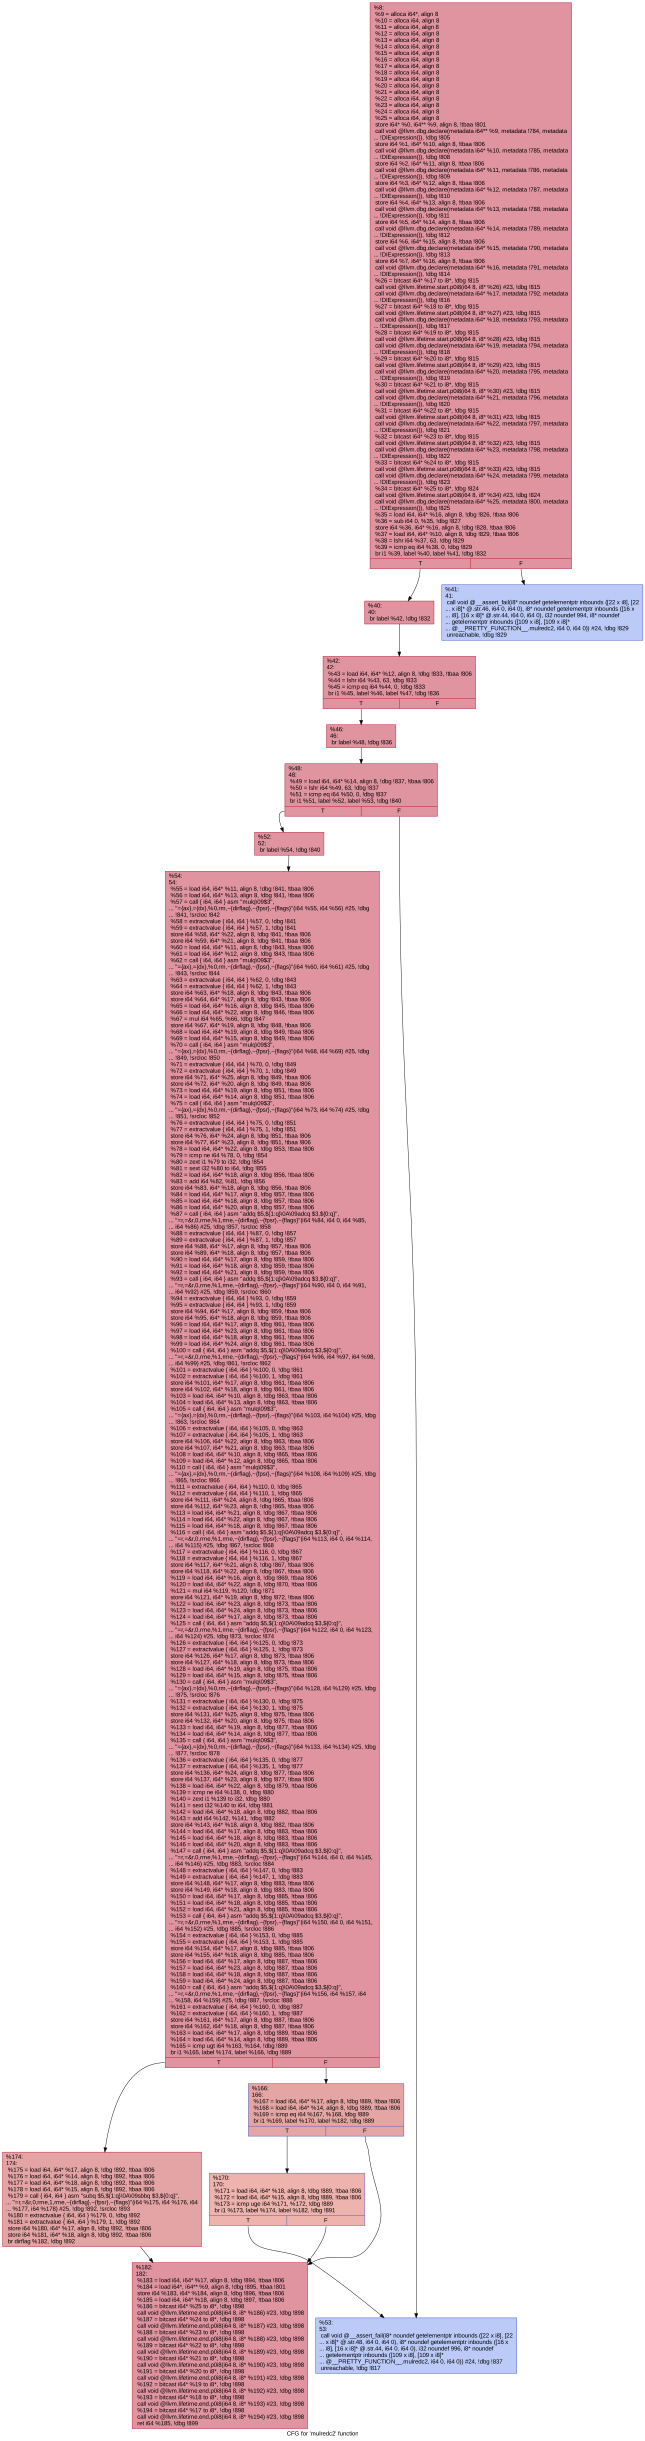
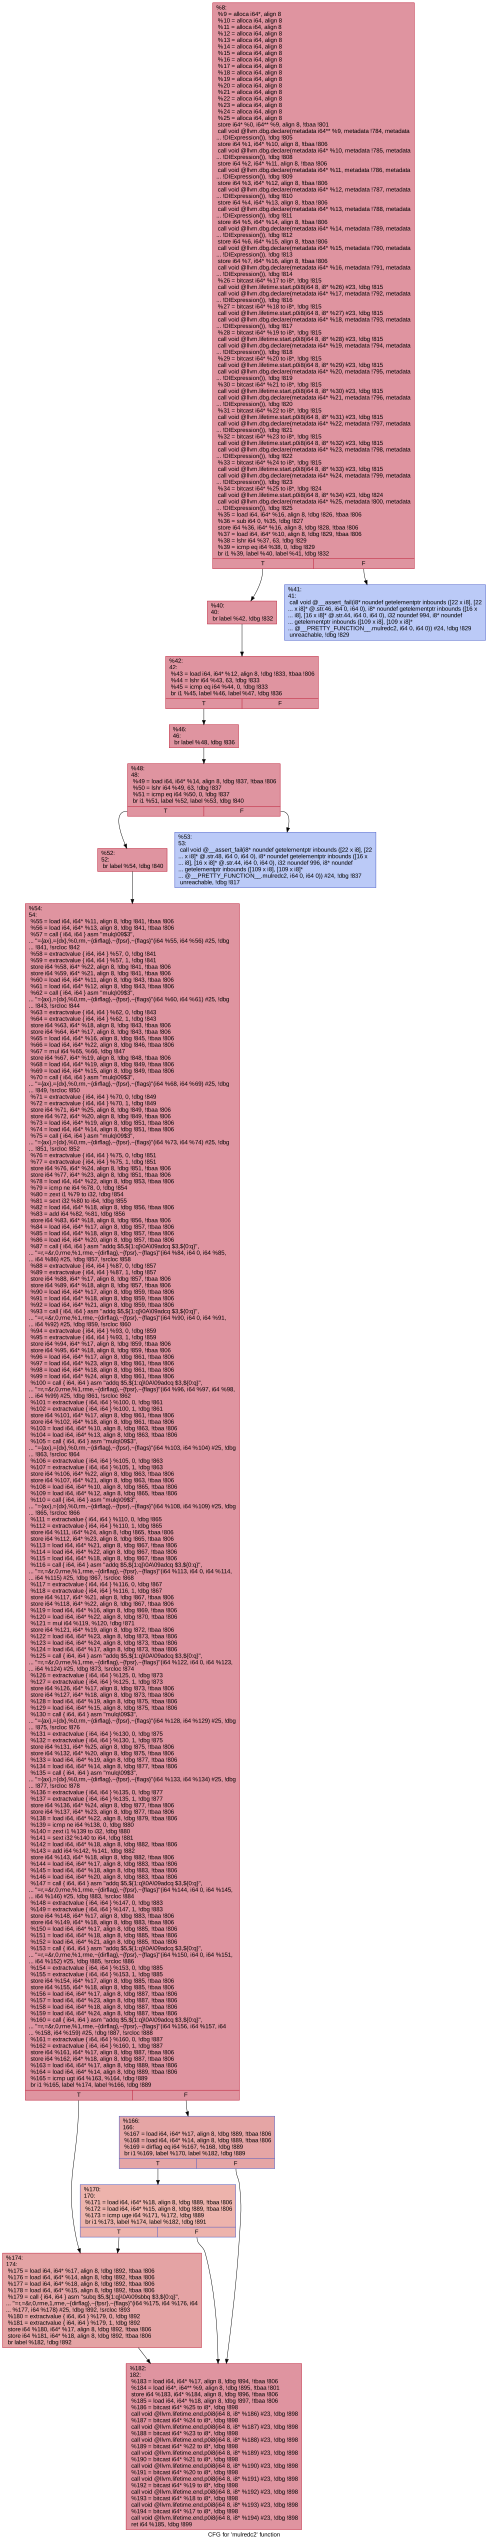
(310, 2114) -> (183, 2147)
(41, 2241) -> (39, 2342)
(315, 2265) -> (119, 2243)
